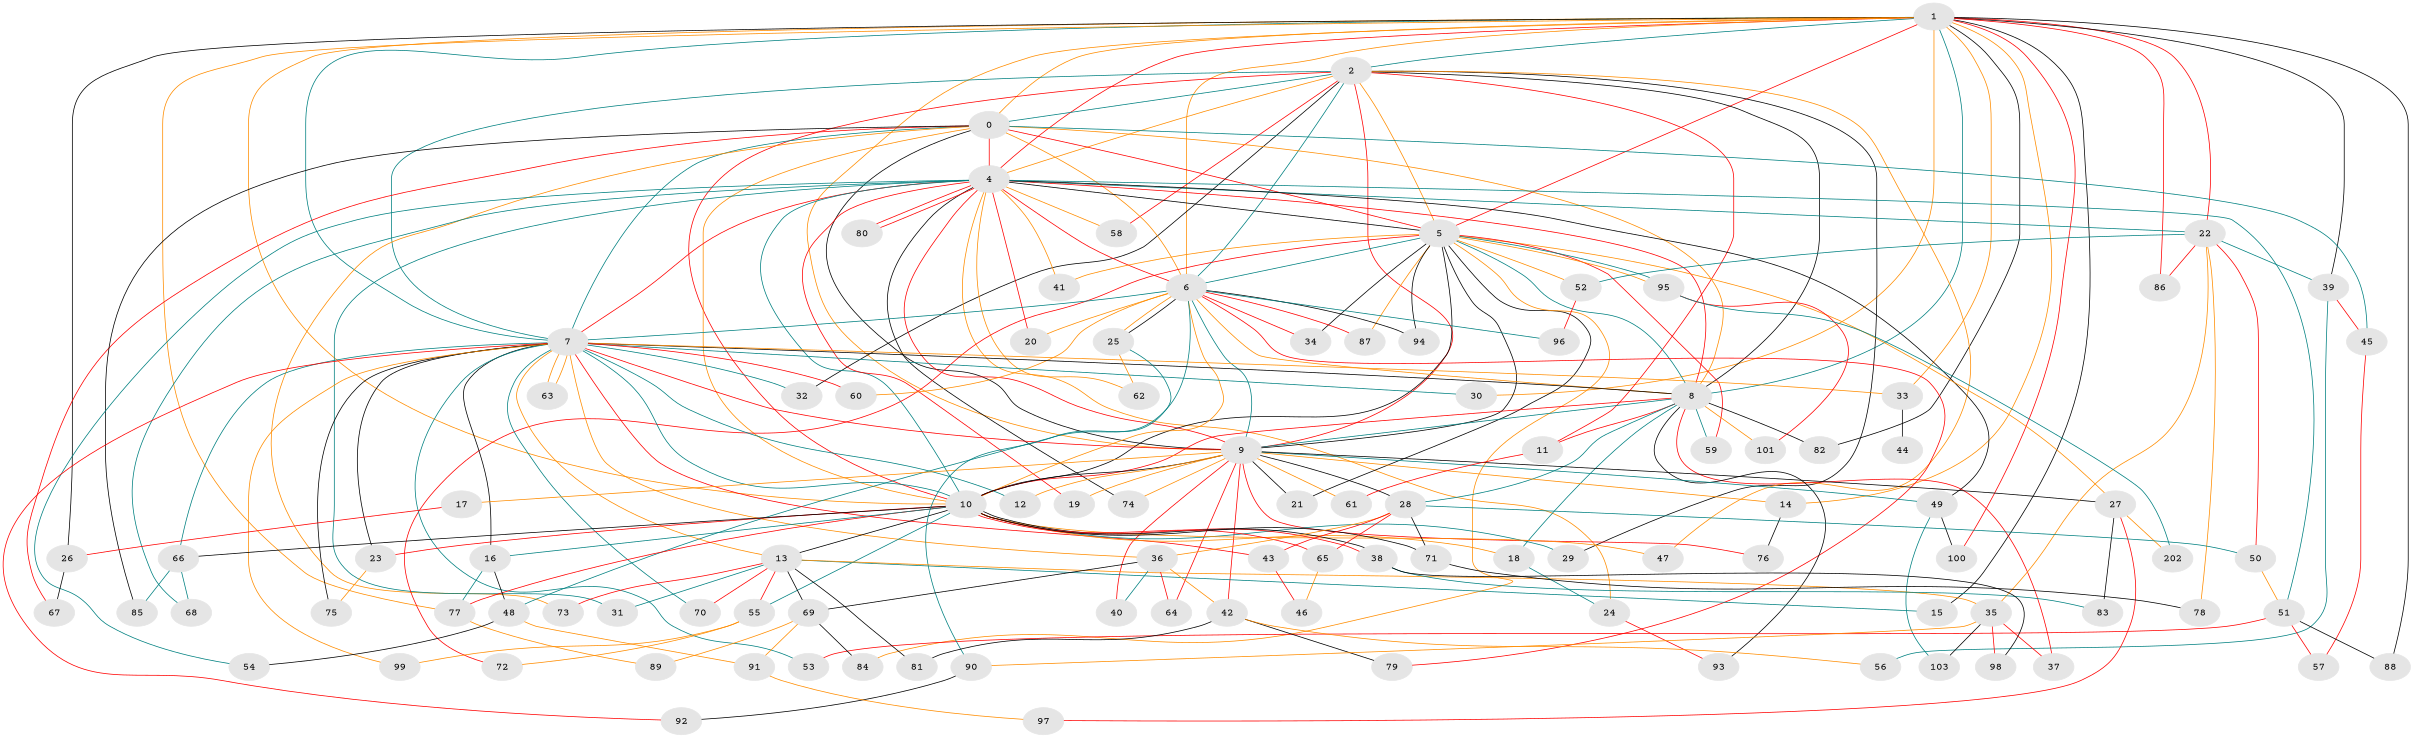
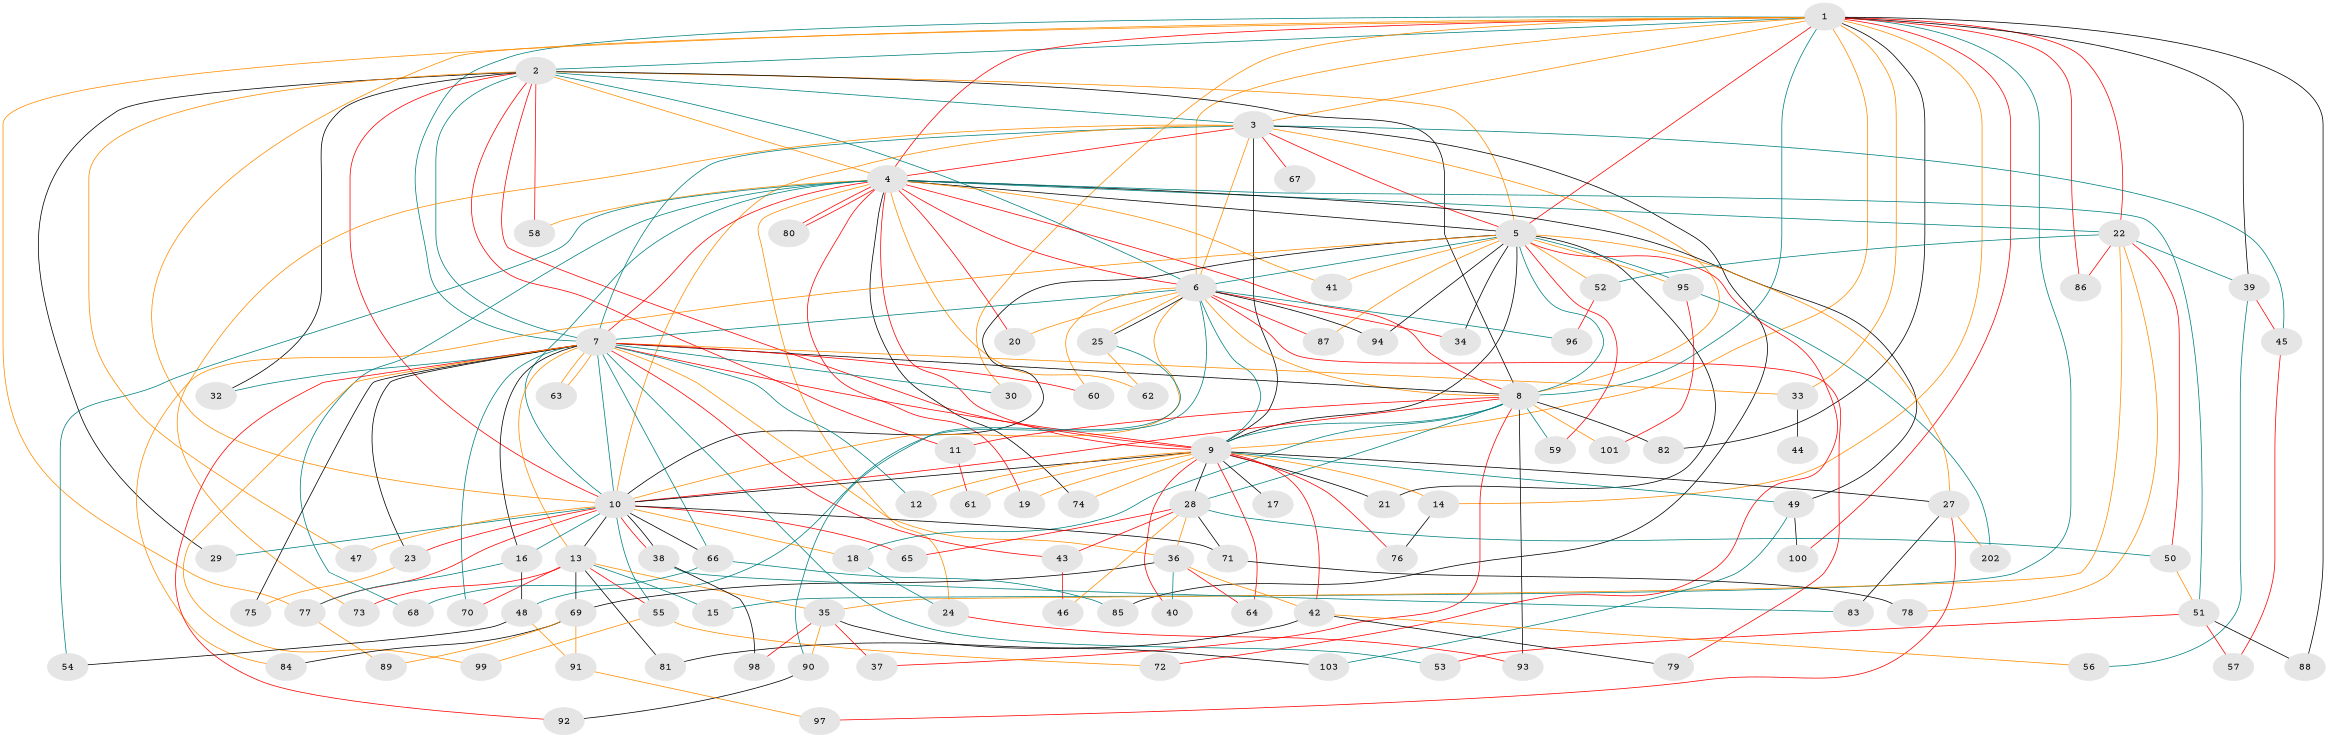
(989, 125) -> (1253, 125)
(2090, 293) -> (2032, 565)
(833, 479) -> (1242, 477)
(67, 559) -> none
(1311, 588) -> (1127, 559)
(617, 613) -> none
